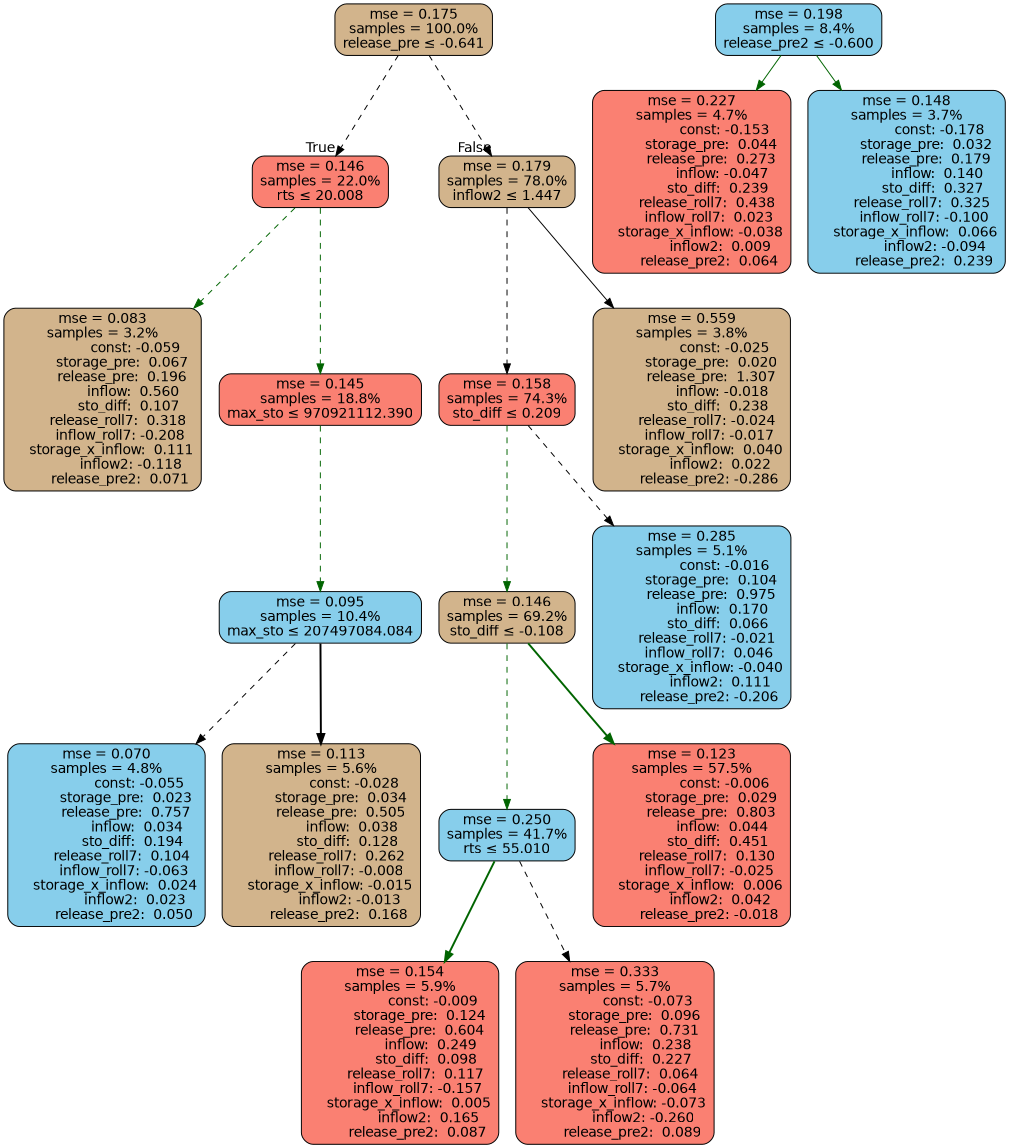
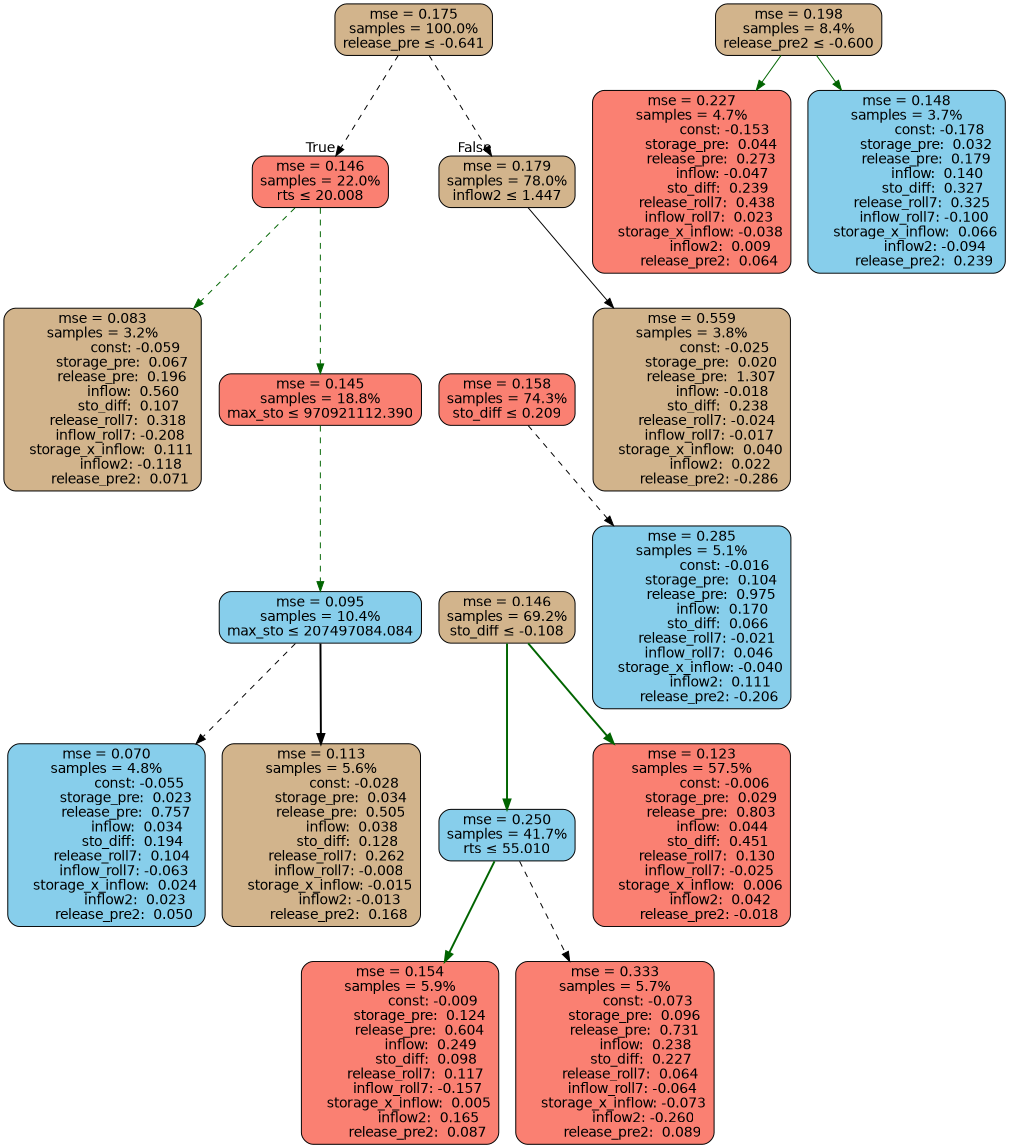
(799, 30) -> (799, 30)
(507, 286) -> none
(507, 504) -> none
(507, 721) -> (507, 721)
